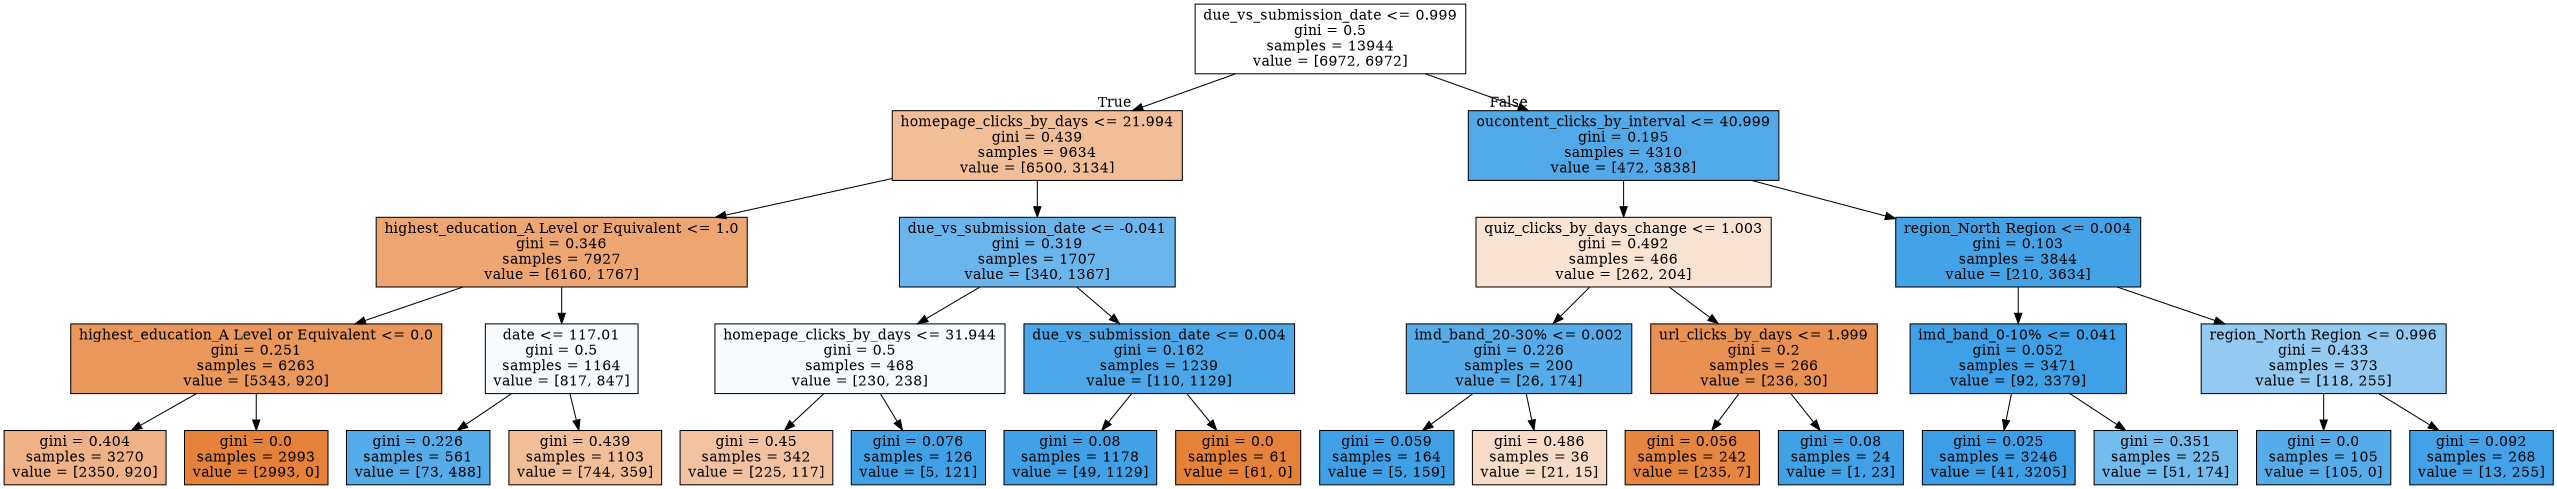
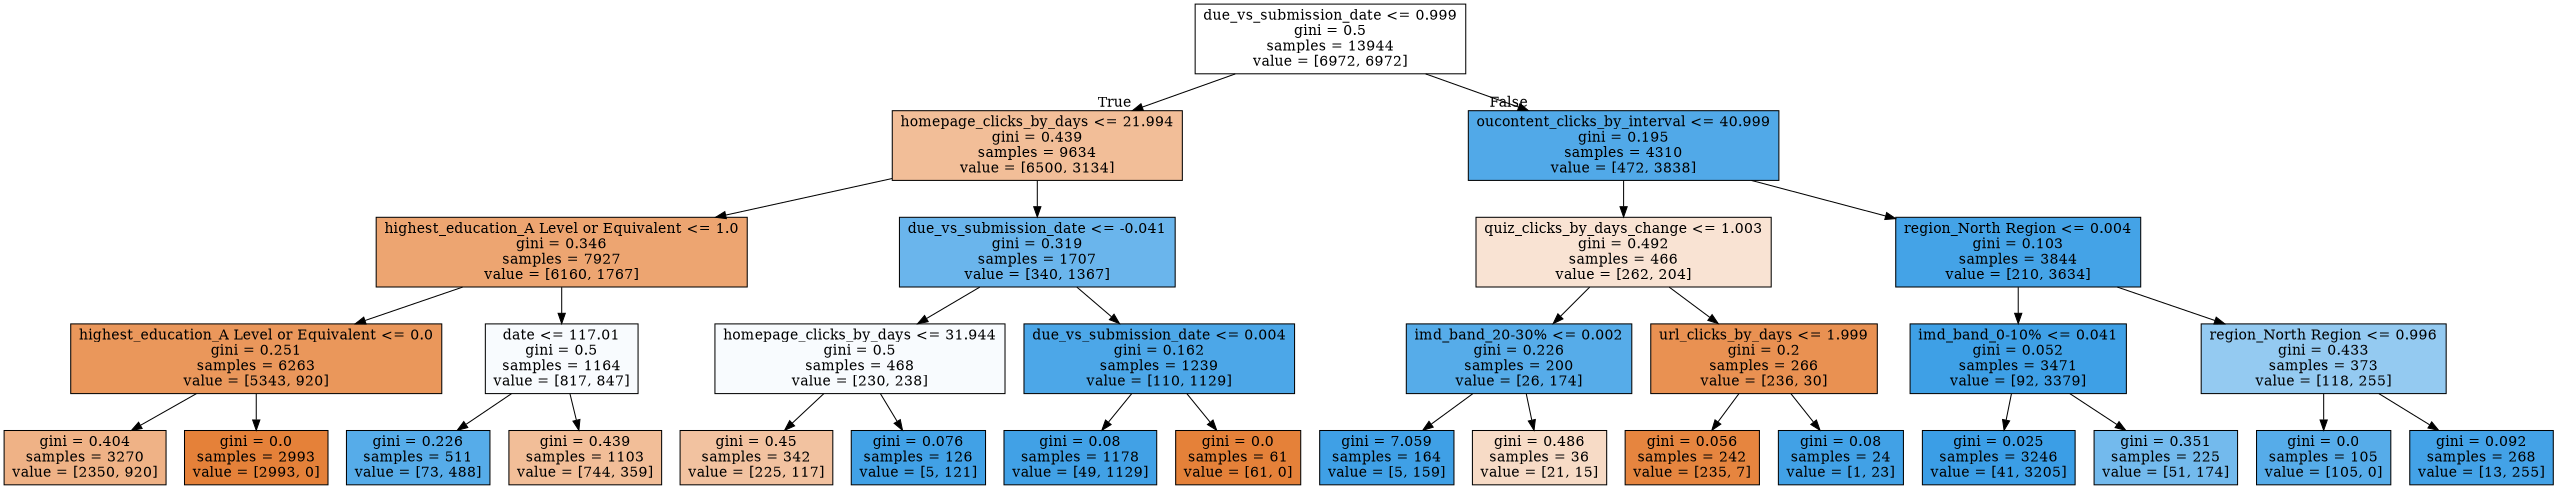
(418, 458) -> (418, 458)
(1387, 458) -> (1387, 458)
